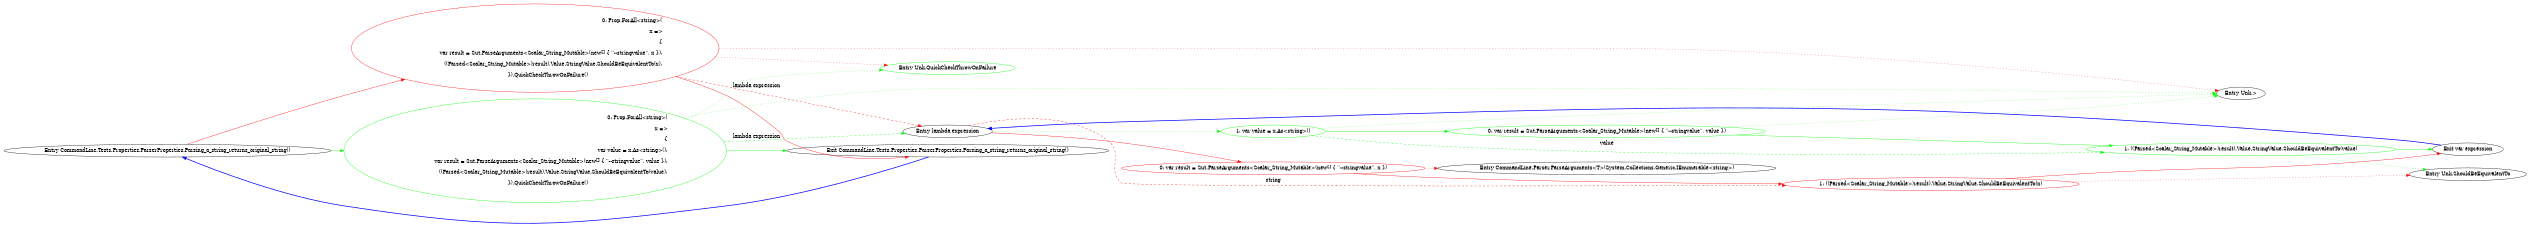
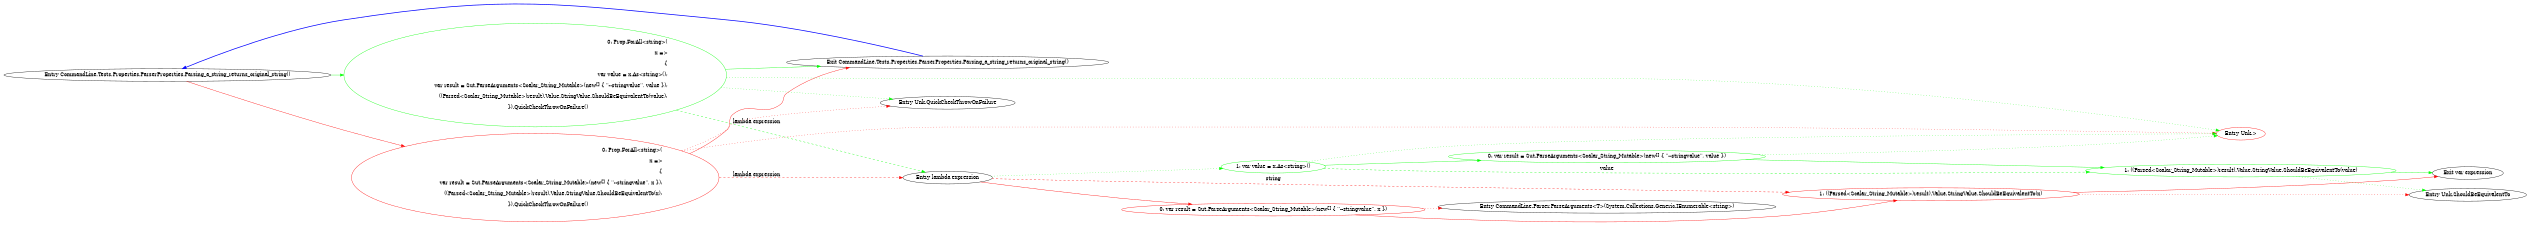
(948, 68) -> (948, 103)
(2241, 93) -> (2241, 134)
(1717, 108) -> none
